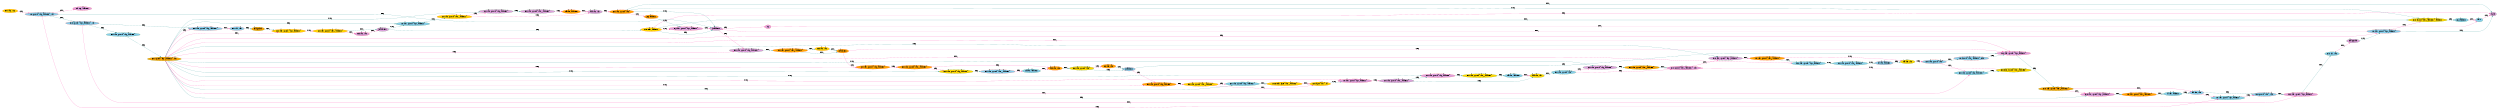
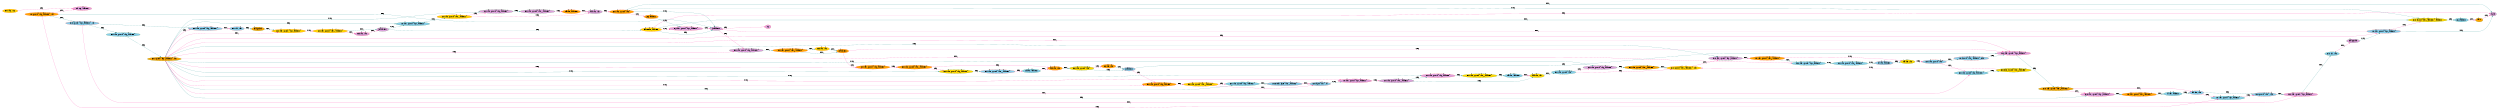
(23, 12) -> (45, 9)
(42, 14) -> (42, 14)
(2479, 20) -> (2479, 20)
(1624, 27) -> none
(651, 30) -> (651, 30)
(1684, 68) -> (1684, 68)
(1284, 84) -> (1284, 84)
(1320, 84) -> (1320, 84)
